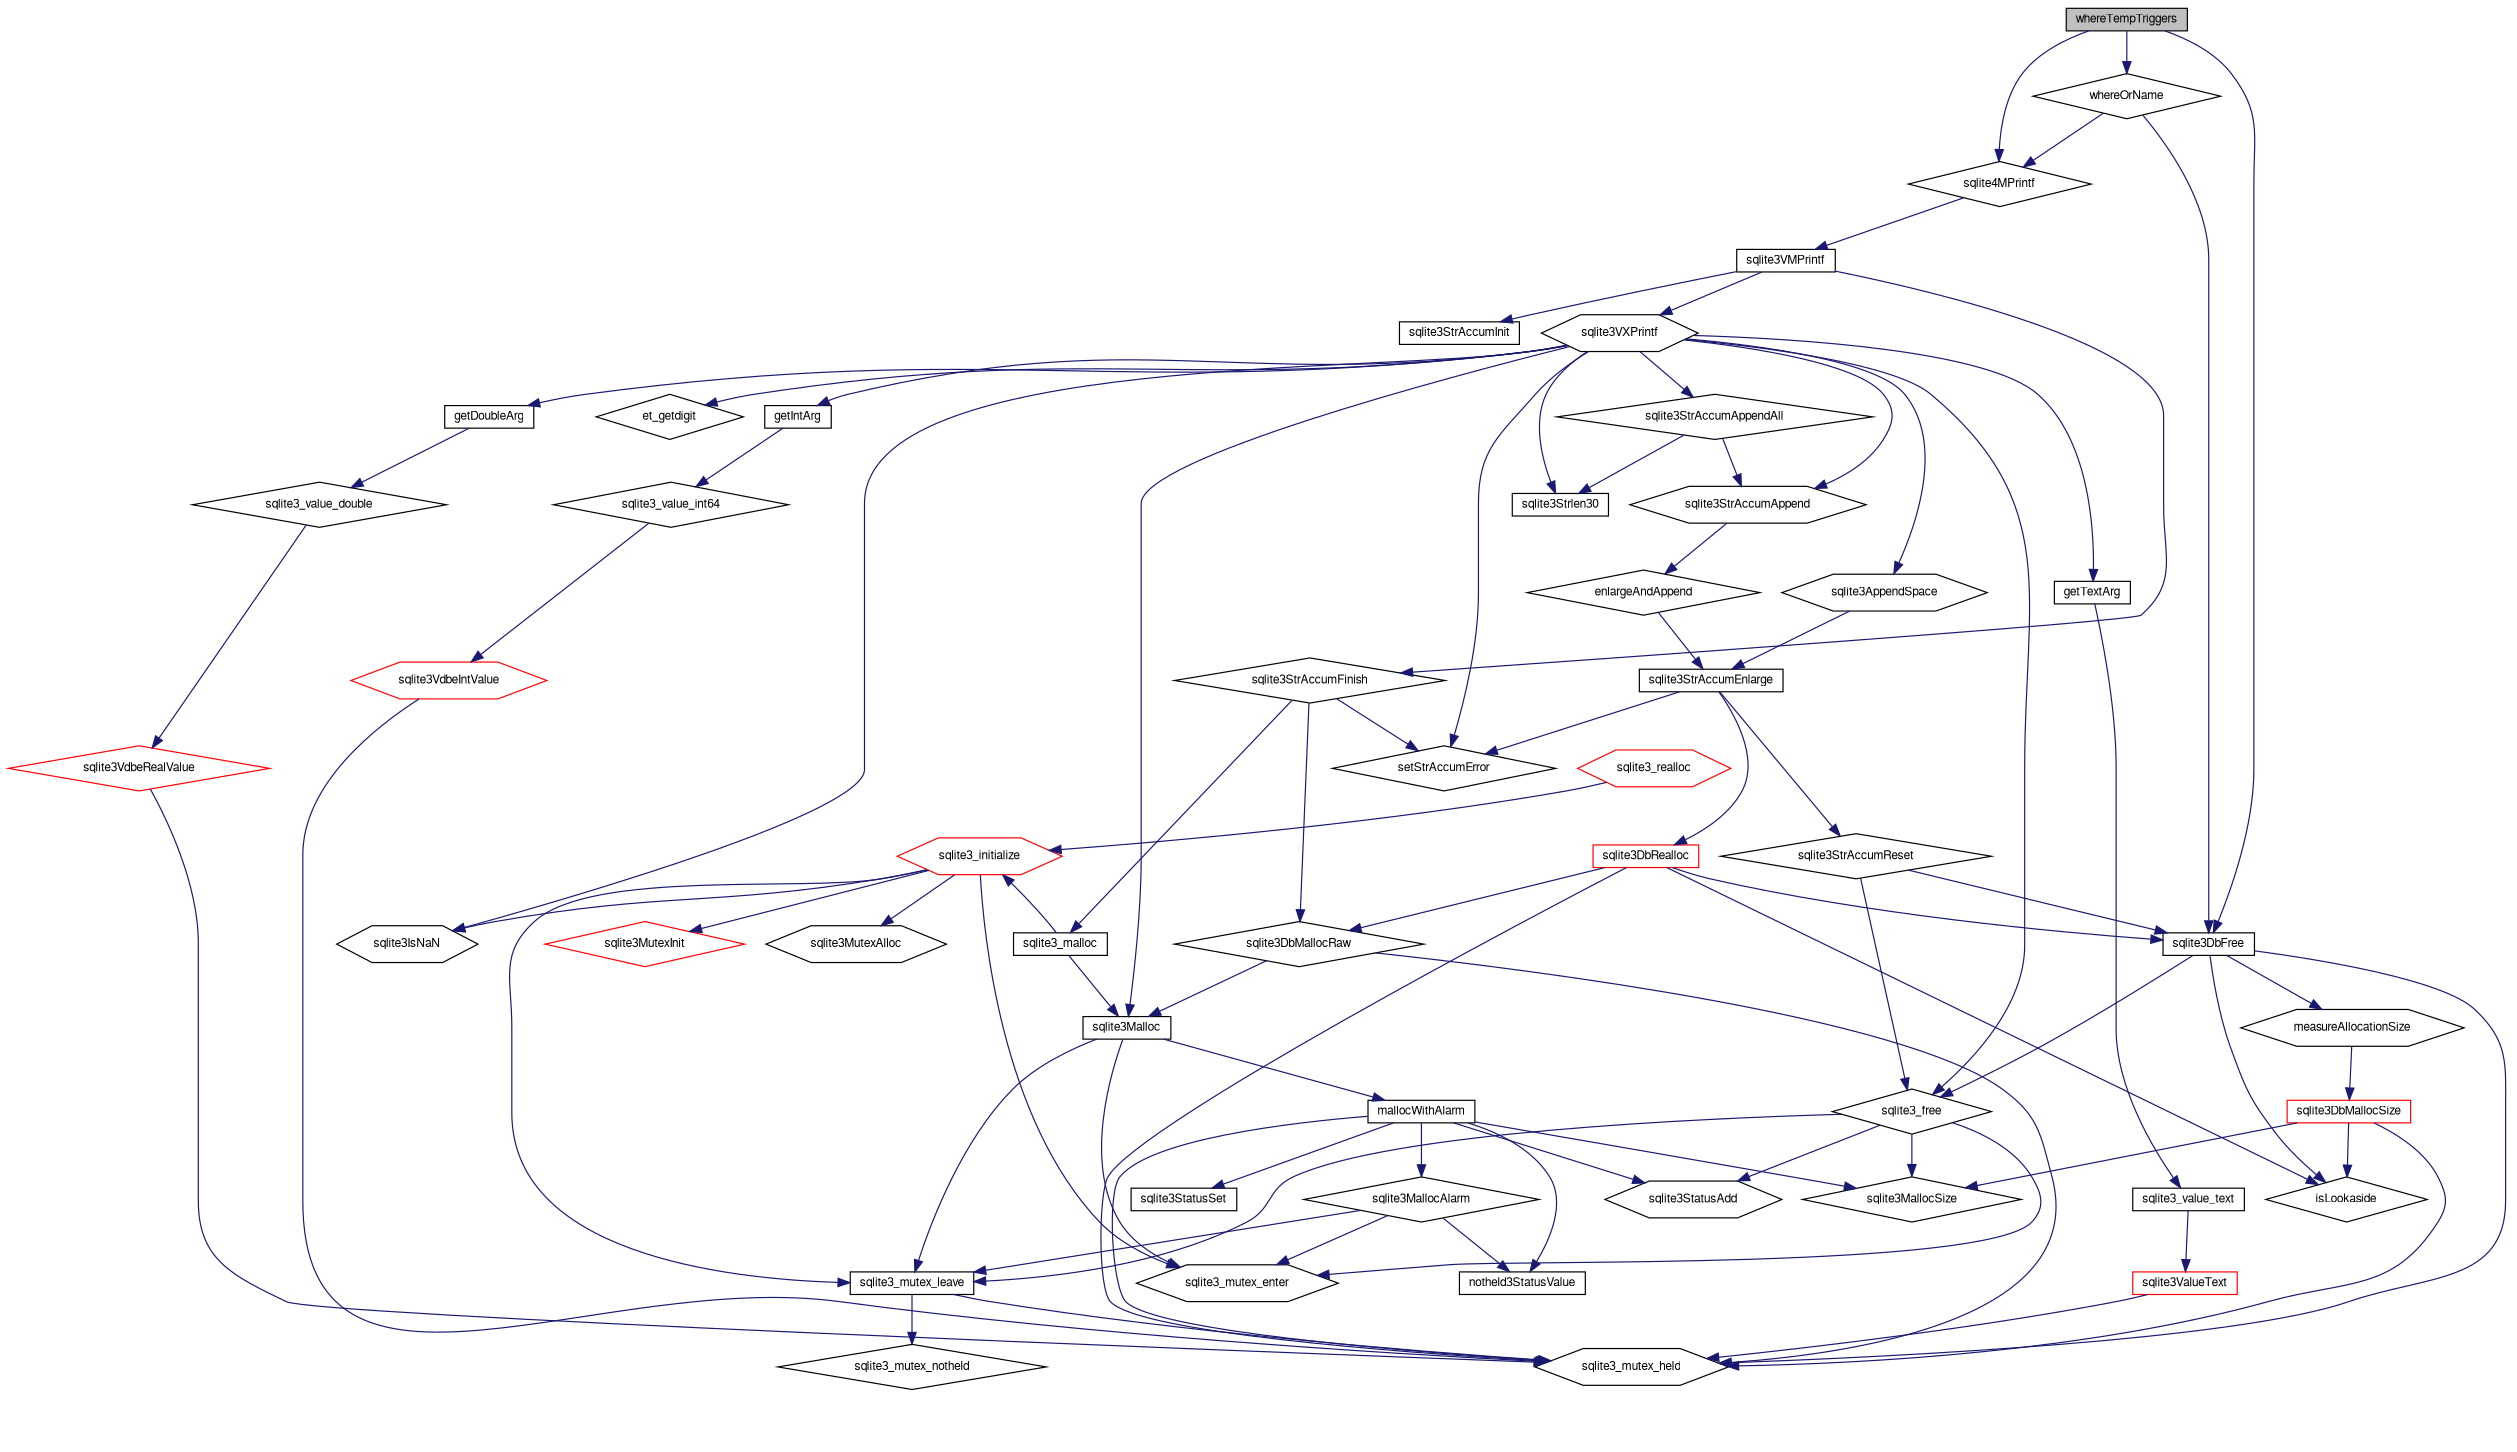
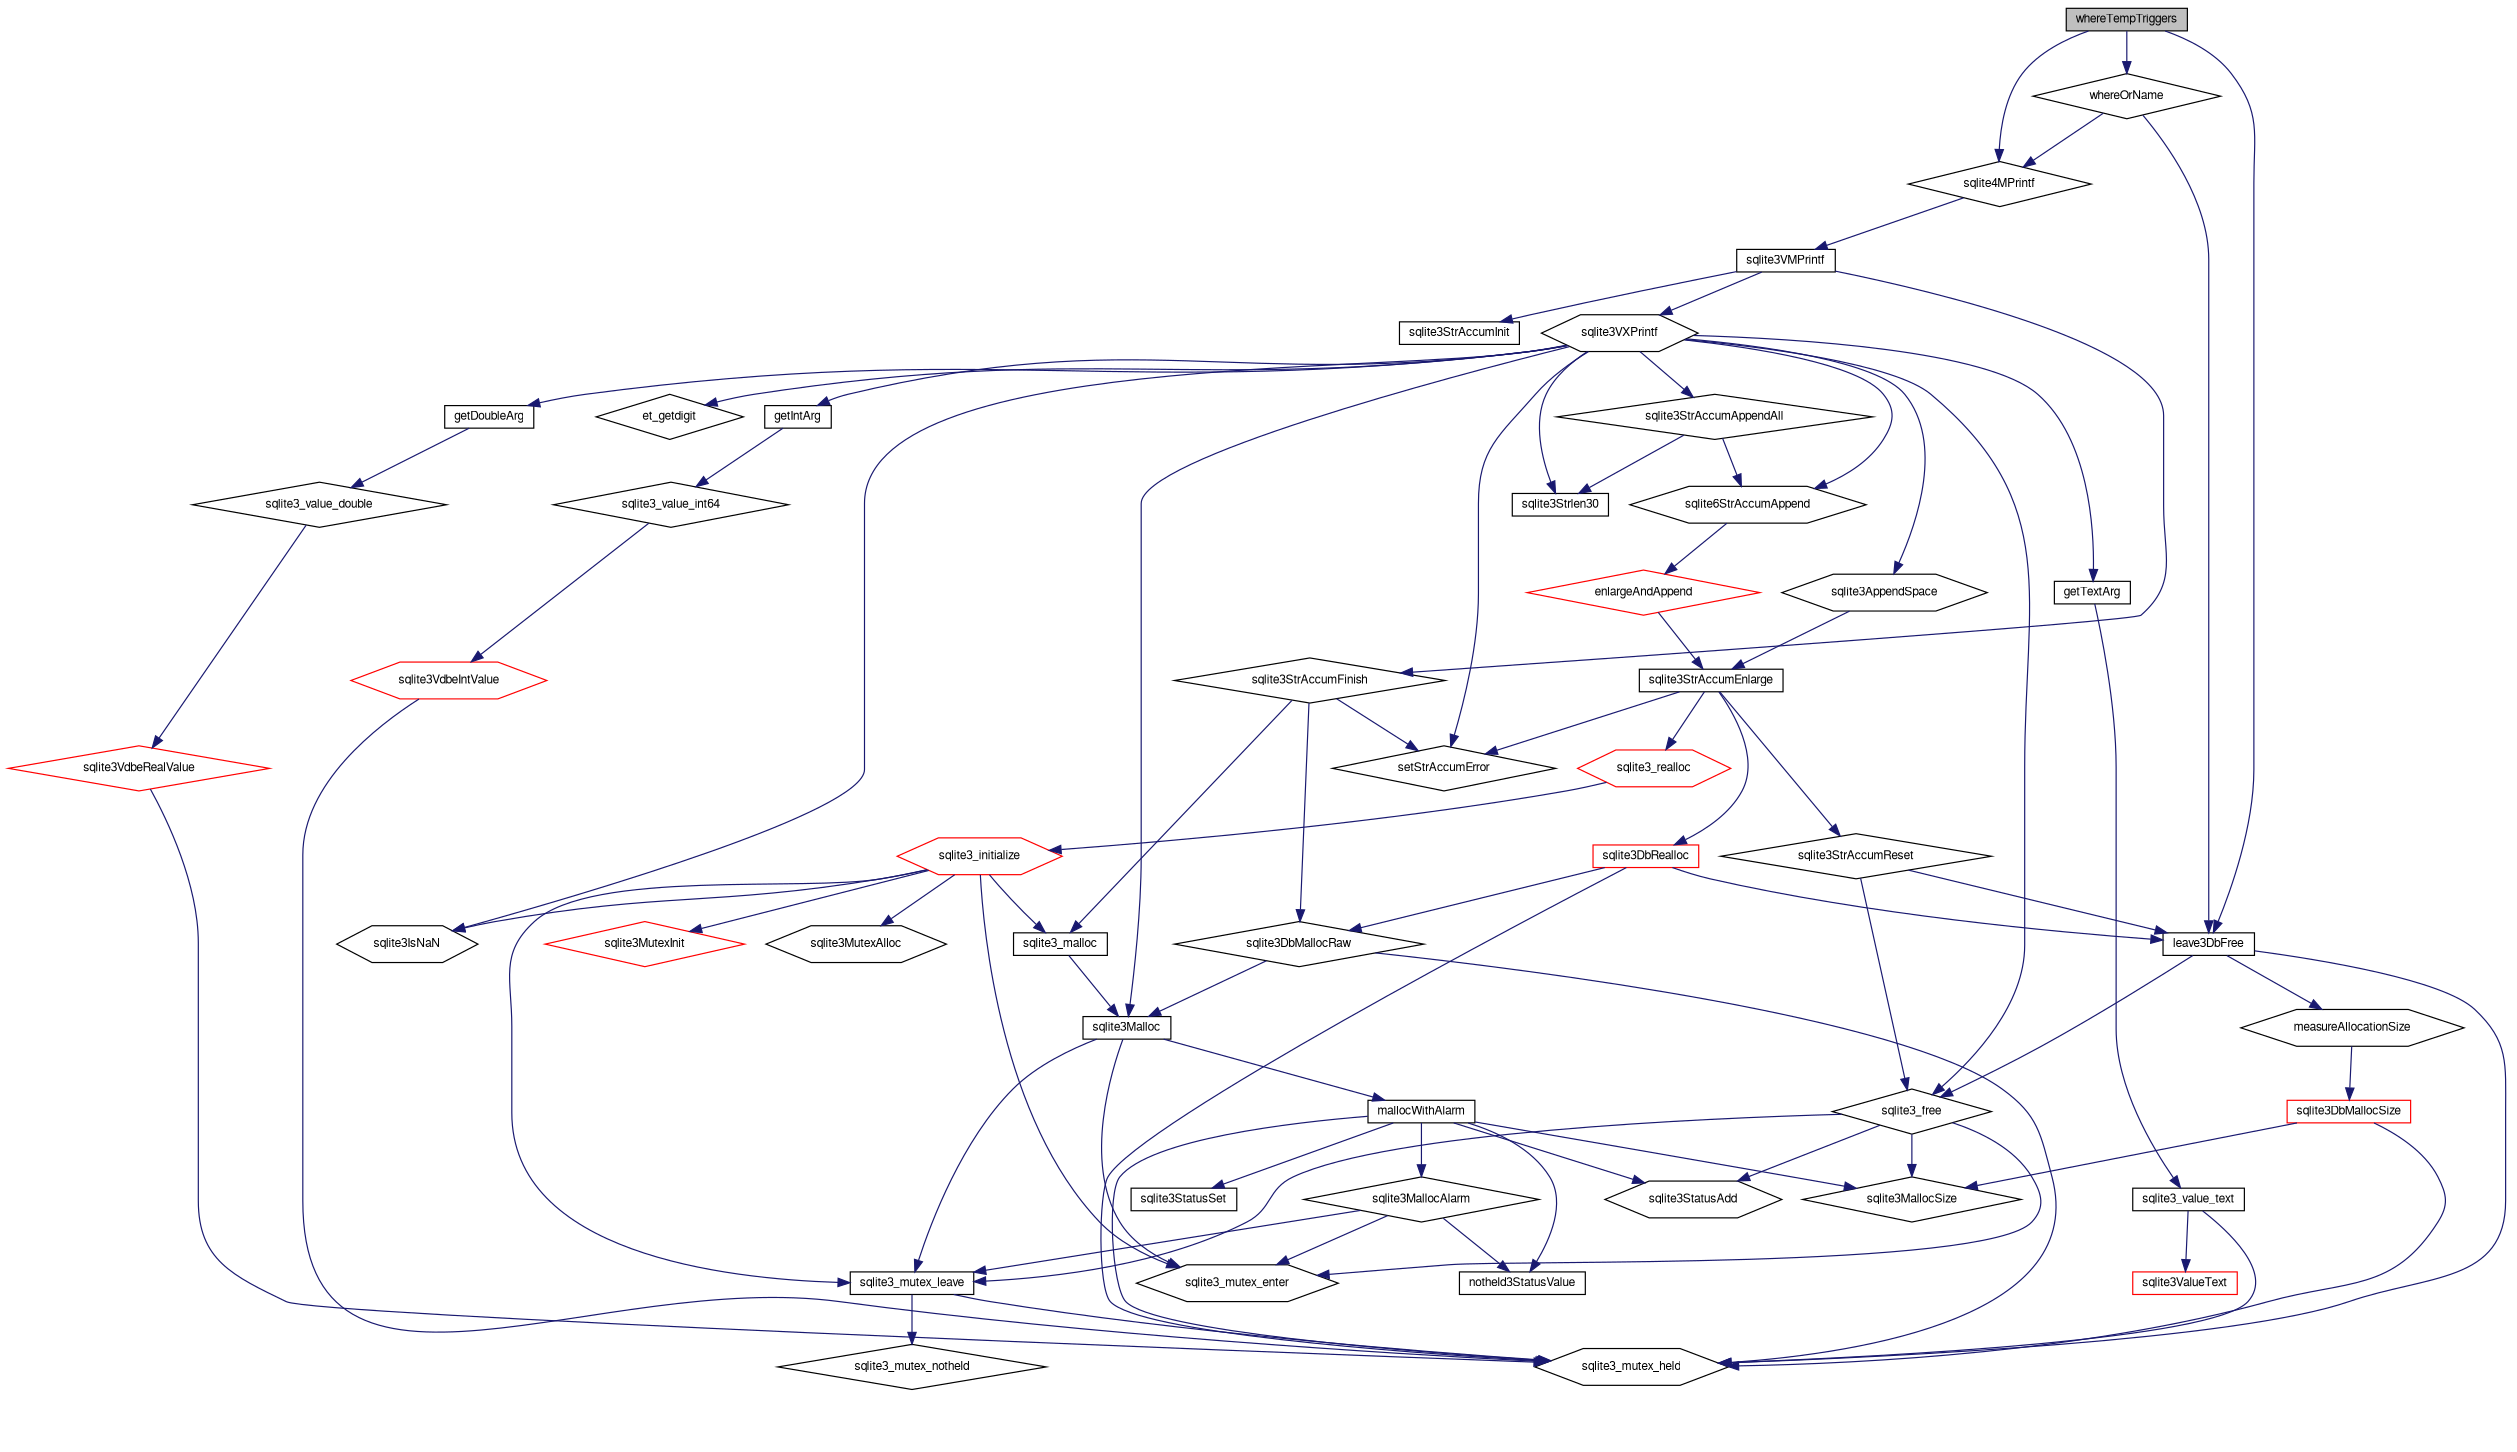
(1748, 505) -> (1748, 505)
(1644, 593) -> (1644, 593)
none -> (1689, 716)
(1034, 907) -> (1012, 900)
(2209, 944) -> (2209, 944)
(2346, 1199) -> none
(1945, 1330) -> (2048, 1343)
